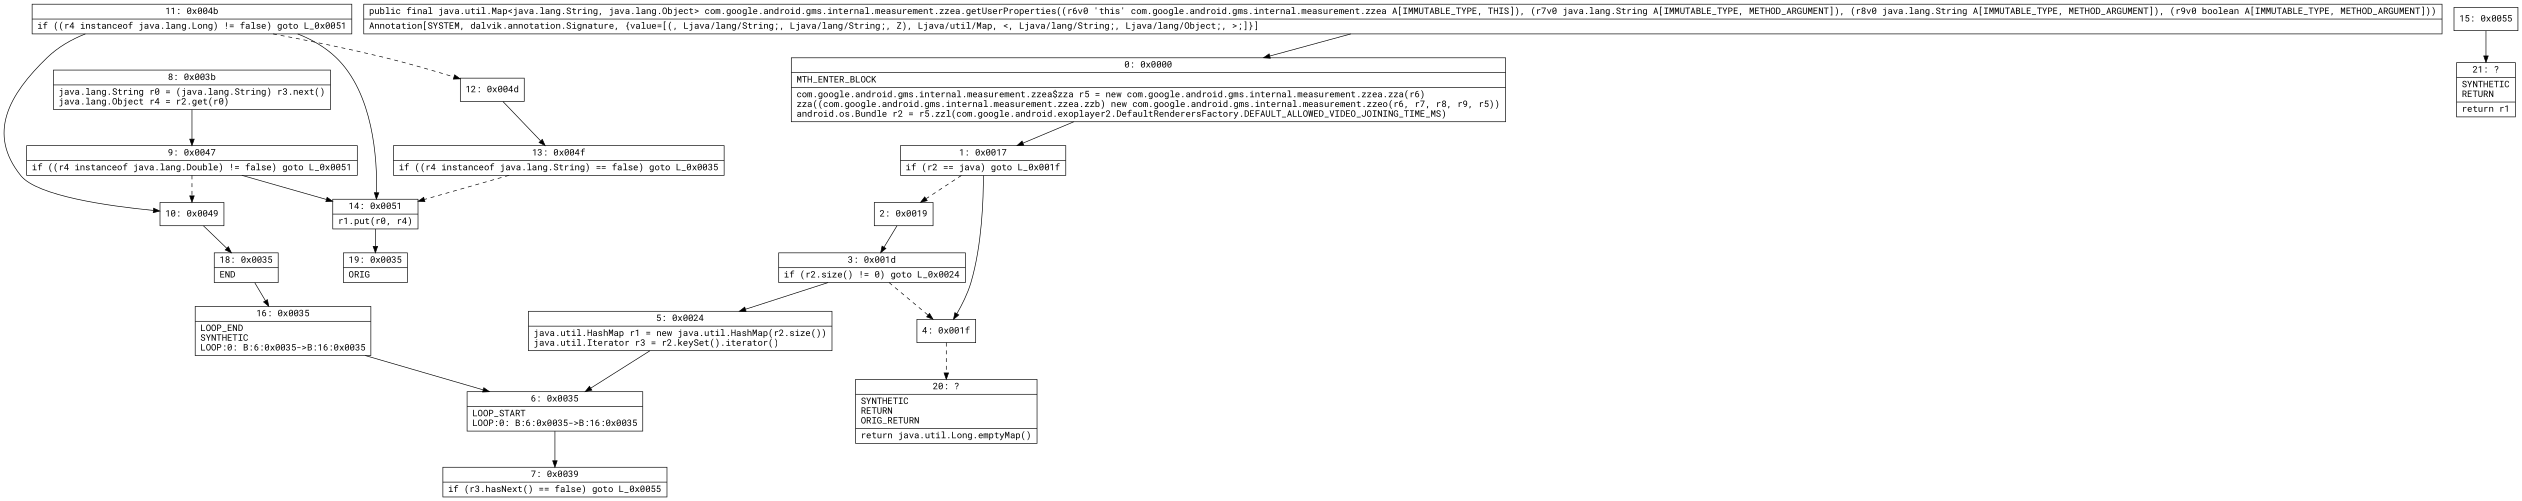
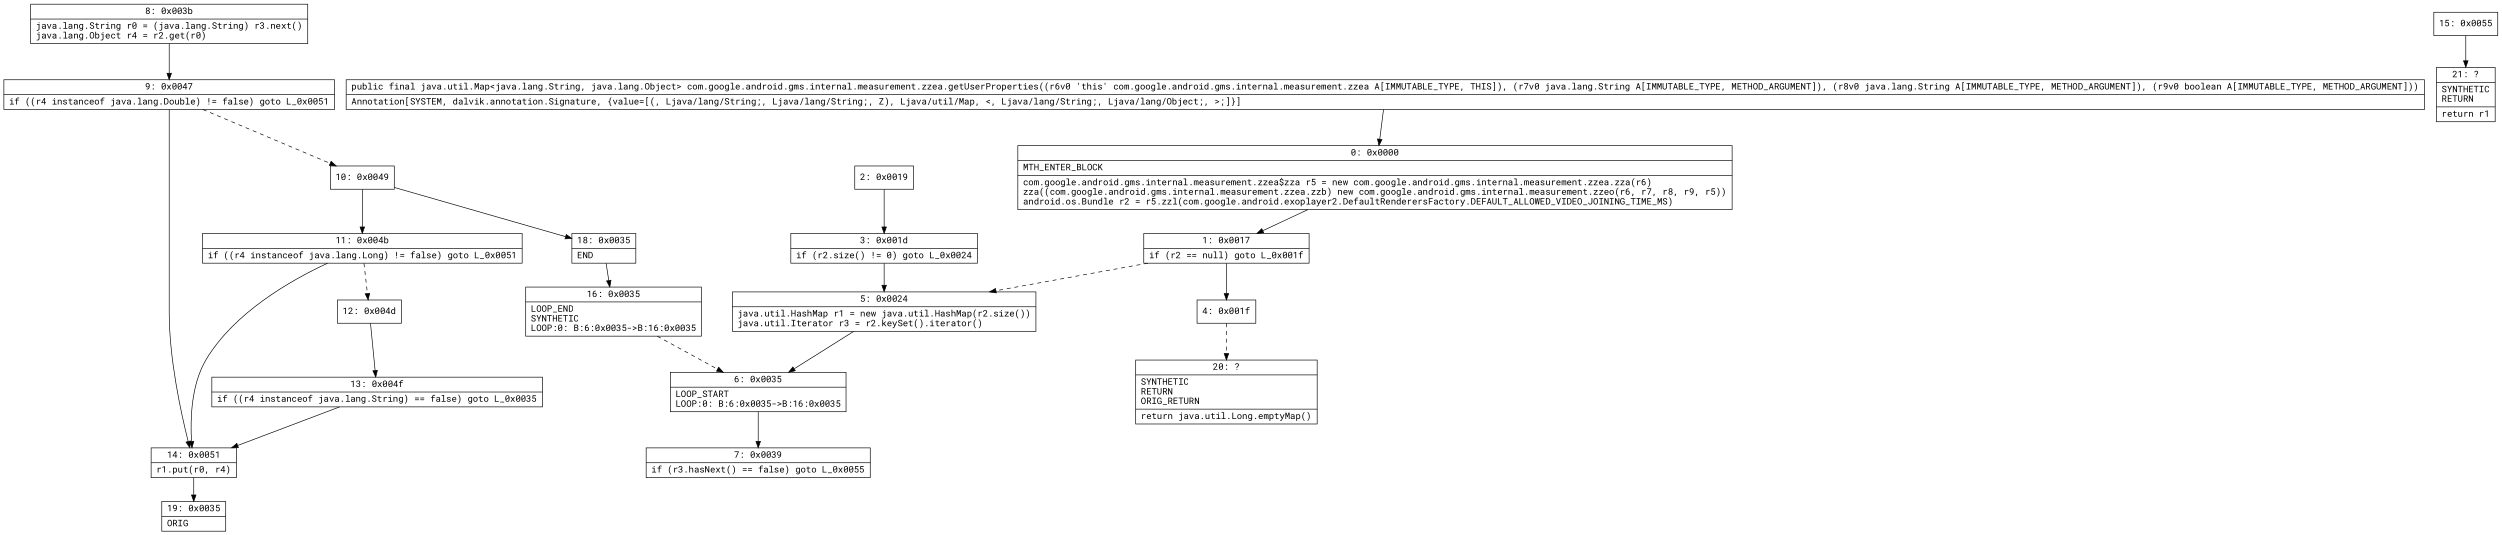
(10, 158) -> (362, 208)
(983, 168) -> (1226, 255)
(467, 187) -> (289, 426)
(944, 187) -> (1072, 277)
(908, 299) -> none
(424, 373) -> (687, 353)
